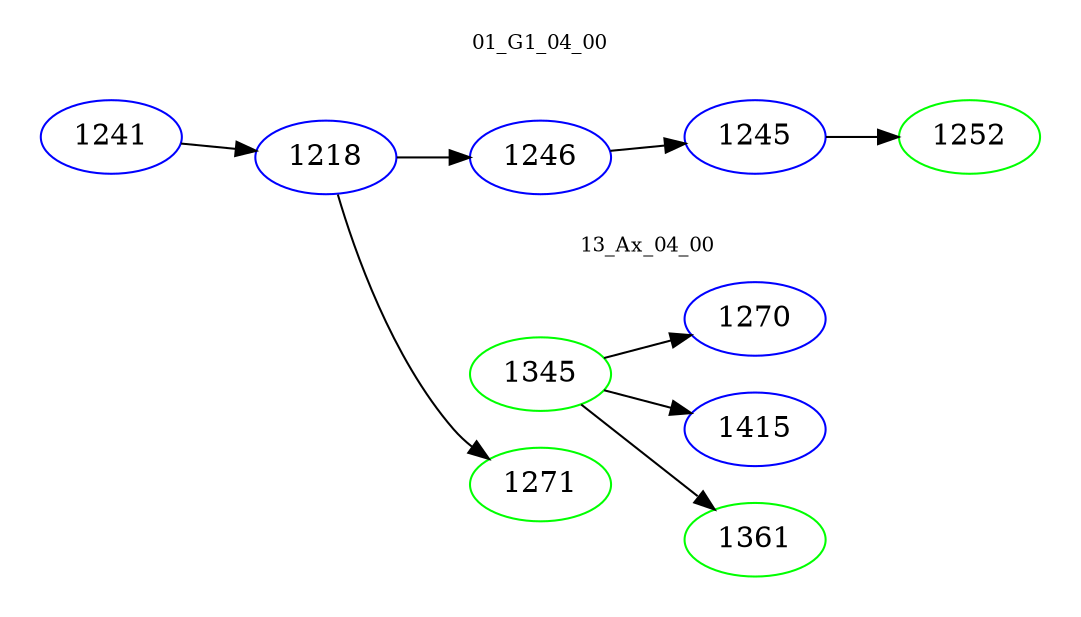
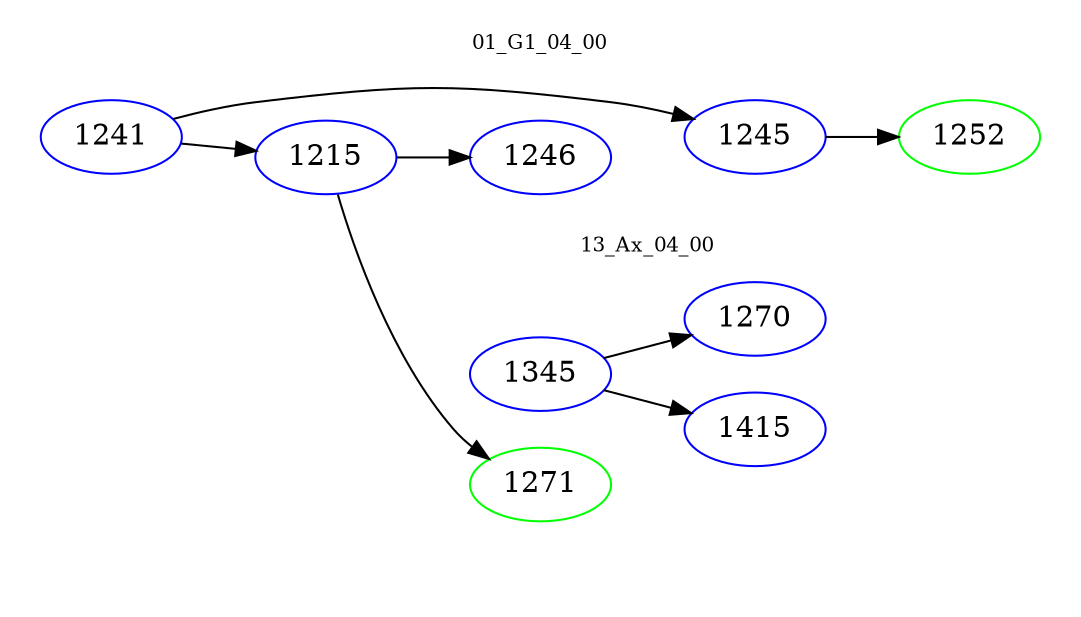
(637, 148) -> (423, 88)
(326, 157) -> (326, 157)
(541, 374) -> (541, 374)
(755, 540) -> none
